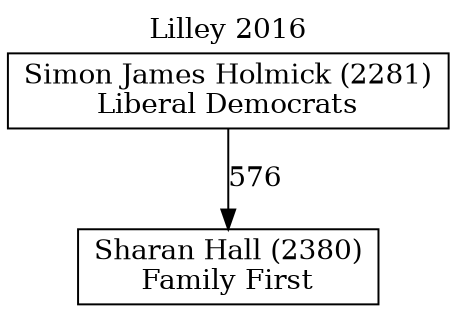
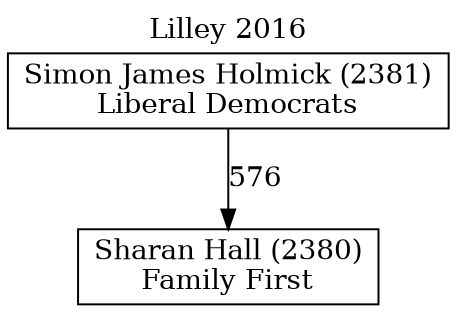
(228, 91) -> (228, 91)
